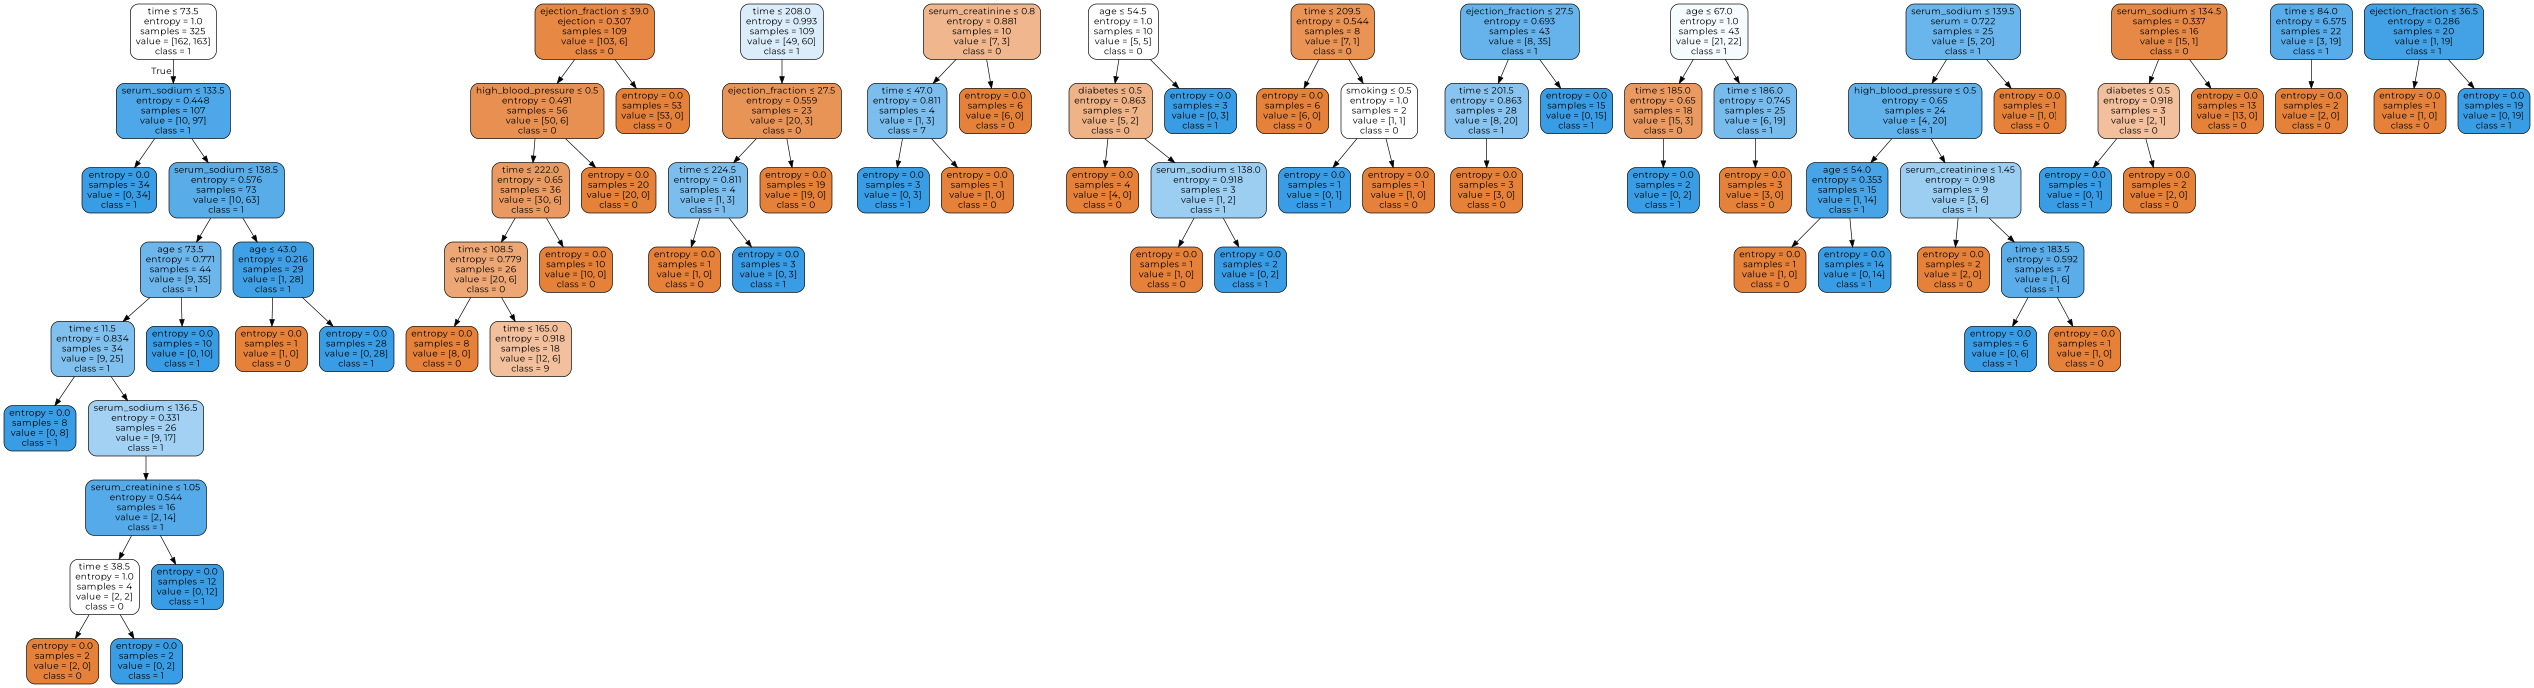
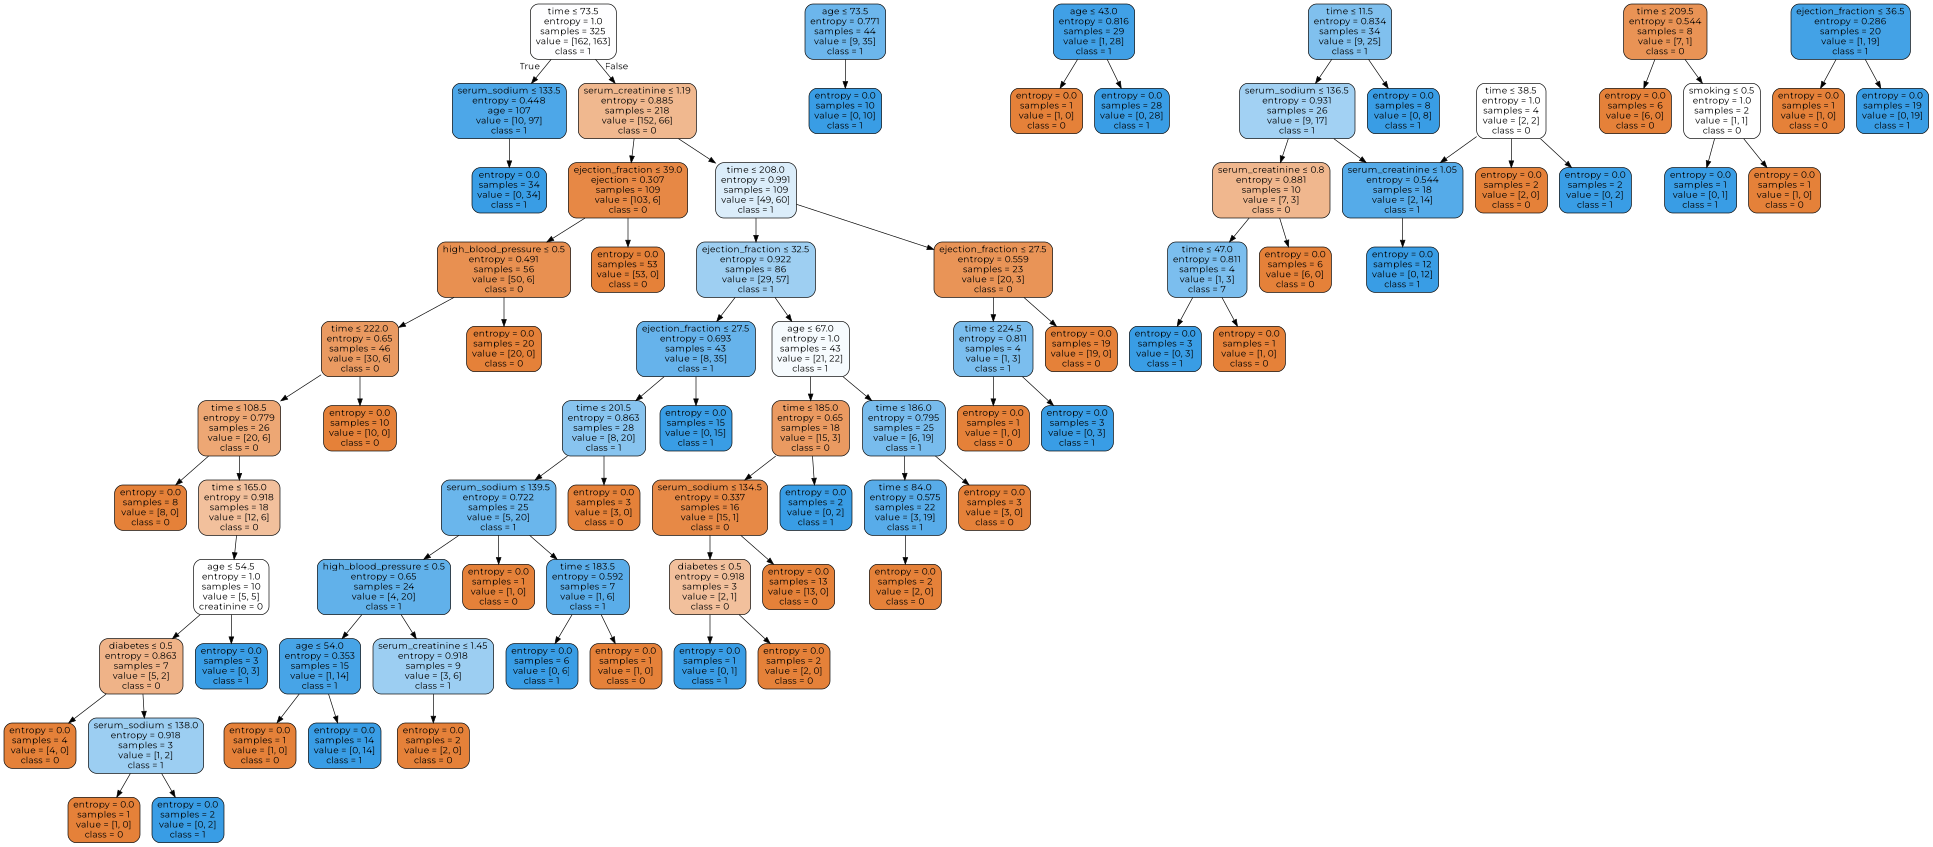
(782, 21) -> (756, 180)
(1963, 21) -> (499, 497)
(2169, 21) -> (710, 497)
(2311, 21) -> (905, 497)
(1123, 51) -> (231, 607)
(1755, 101) -> (904, 418)
(173, 111) -> (509, 111)
none -> (637, 111)
none -> (1285, 147)
(227, 190) -> none
(531, 190) -> (360, 349)
(1999, 228) -> (541, 545)
(273, 259) -> (1094, 21)
none -> (756, 270)
(139, 307) -> none
(531, 369) -> (239, 527)
(146, 418) -> (1297, 101)
none -> (905, 465)
none -> (554, 466)
none -> (763, 466)
(146, 507) -> (1403, 190)
(127, 544) -> (1461, 148)
none -> (236, 544)
